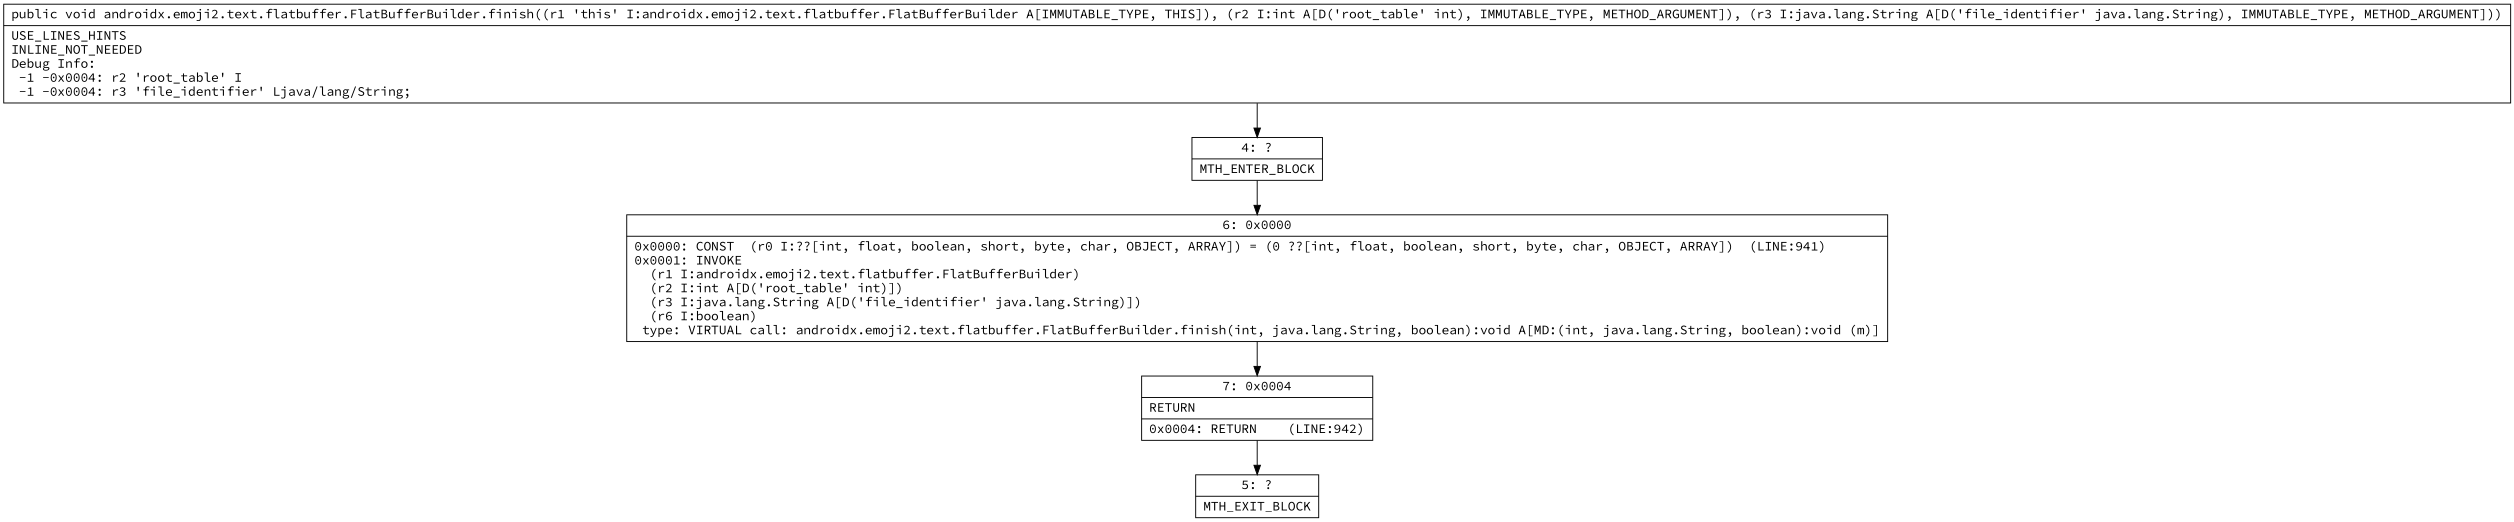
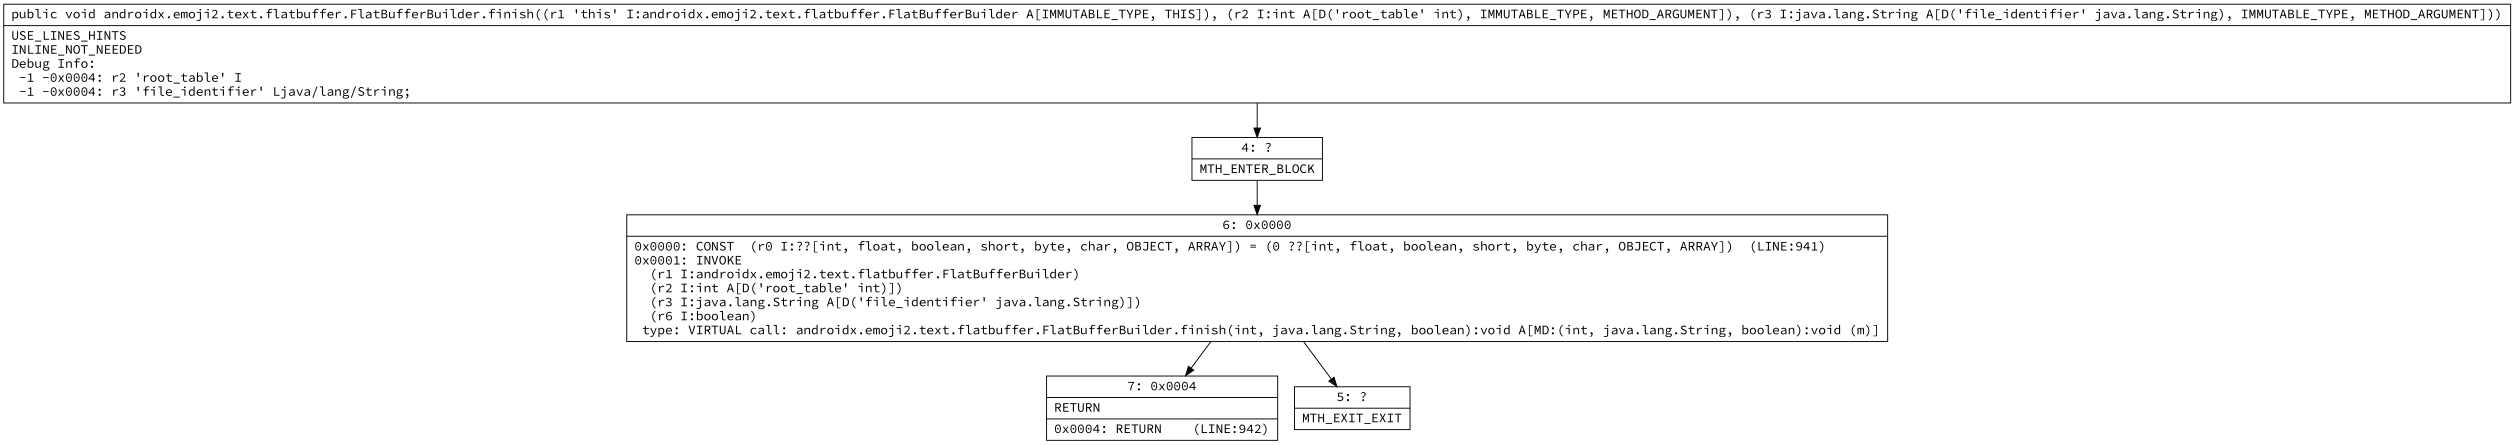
(1257, 453) -> (1317, 360)
(1257, 507) -> (1352, 418)
